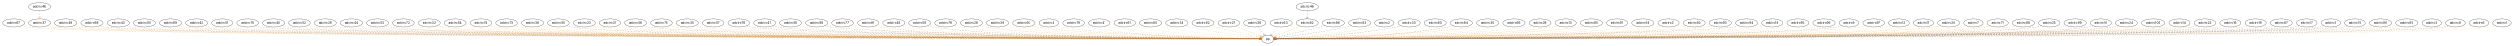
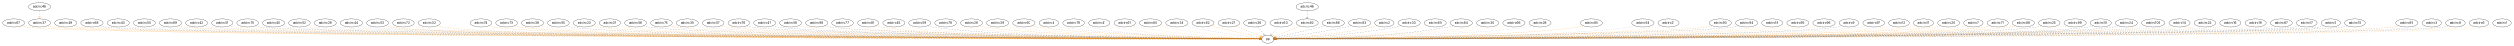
(455, 23) -> none
(1566, 23) -> none
(1617, 23) -> none
(1694, 23) -> none
(2380, 23) -> none
(1429, 32) -> (1429, 32)
(990, 36) -> (990, 36)
(1737, 36) -> (1737, 36)
(1762, 36) -> (1762, 36)
